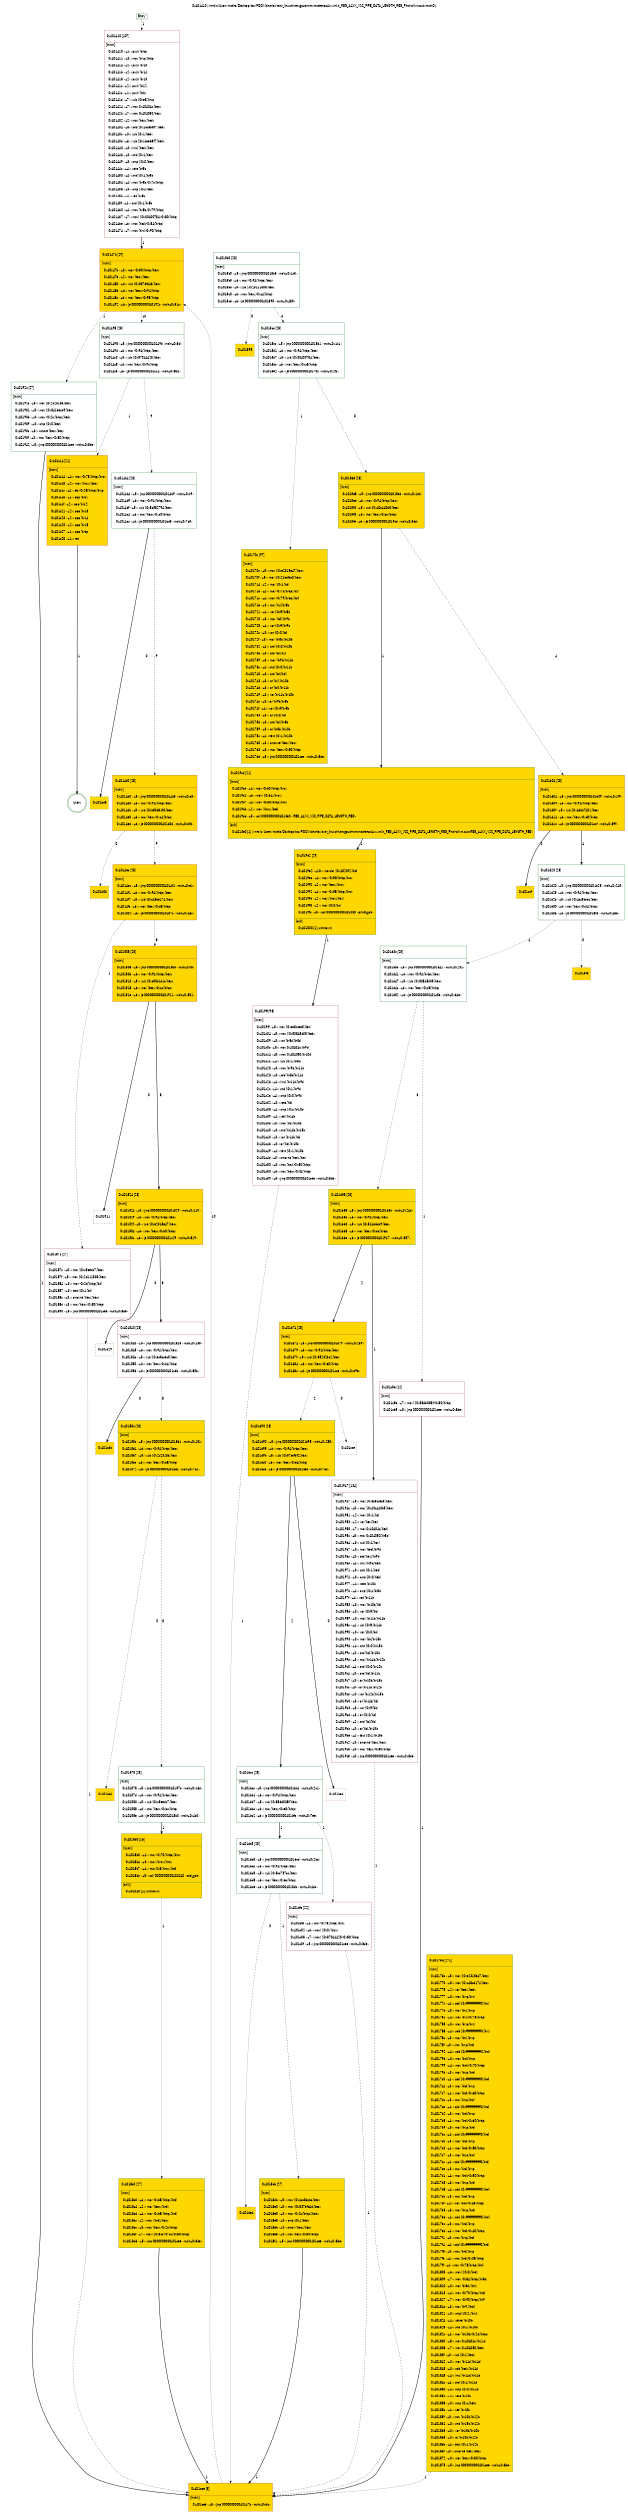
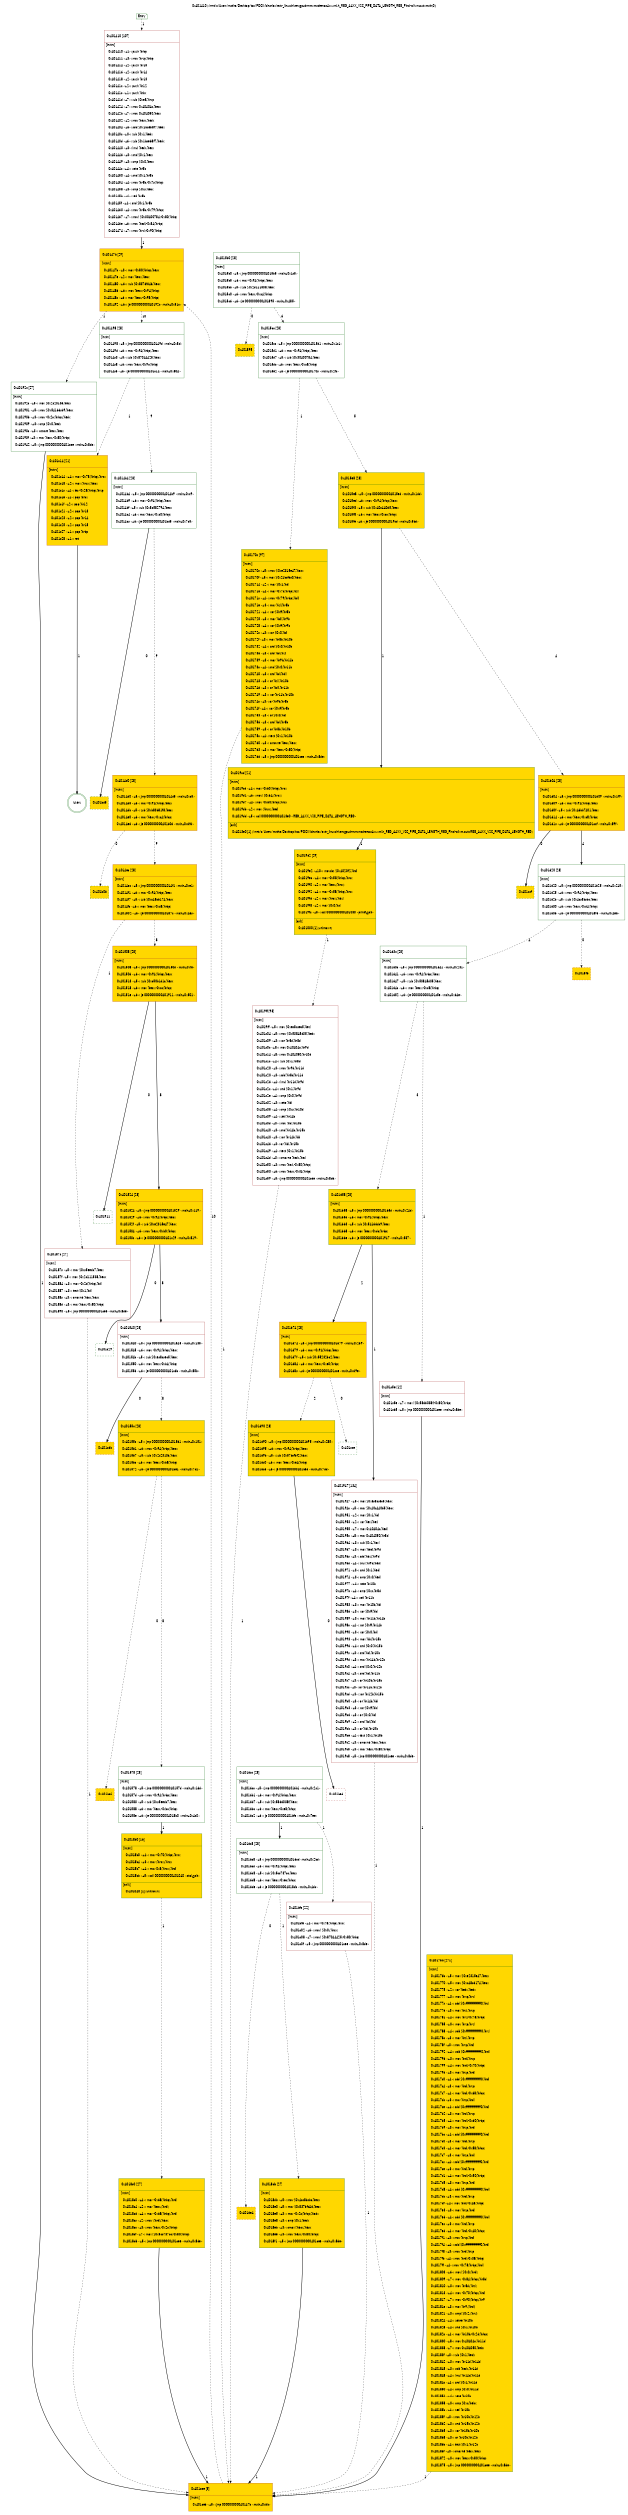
(320, 969) -> (320, 969)
none -> (222, 1602)
(286, 1620) -> none
